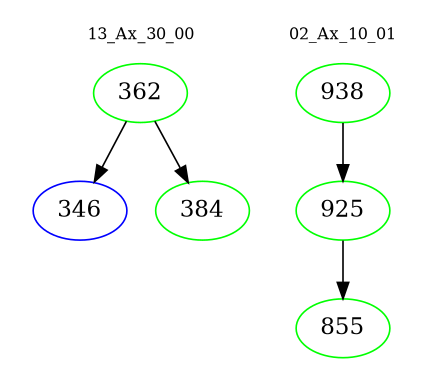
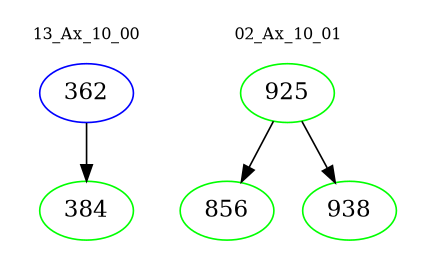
(141, 35) -> (87, 35)
(140, 93) -> (87, 93)
(343, 144) -> (315, 145)
(80, 211) -> none
(343, 328) -> (227, 211)
